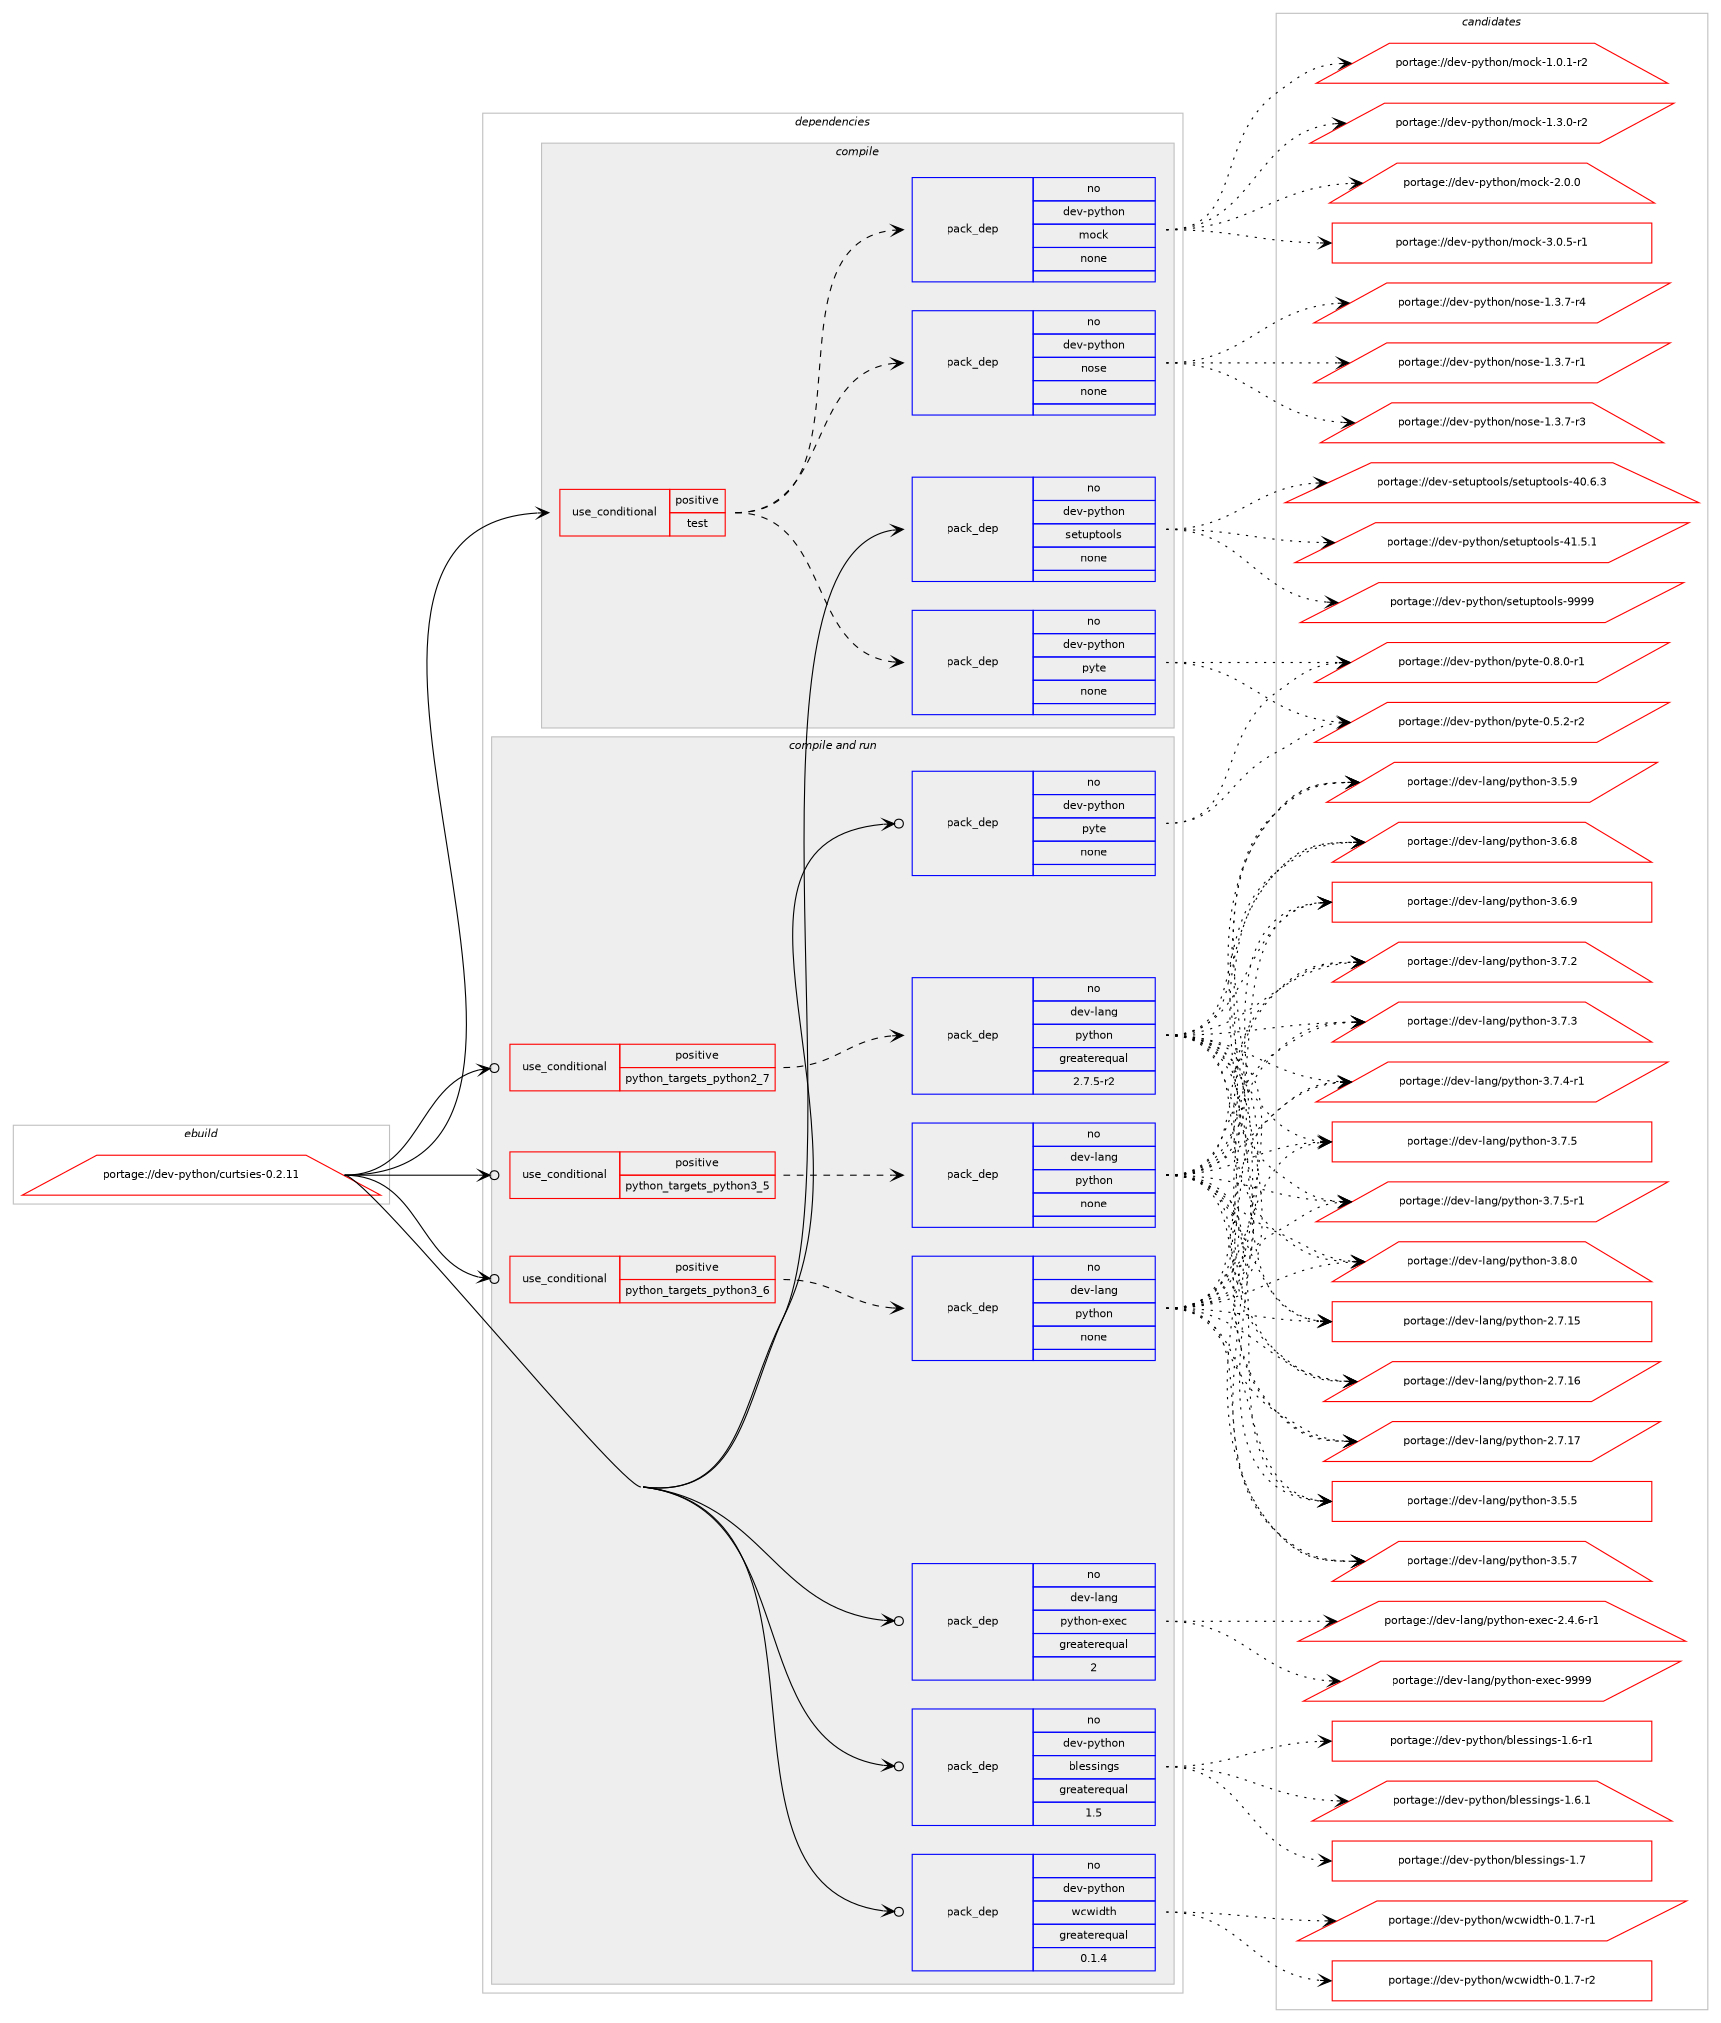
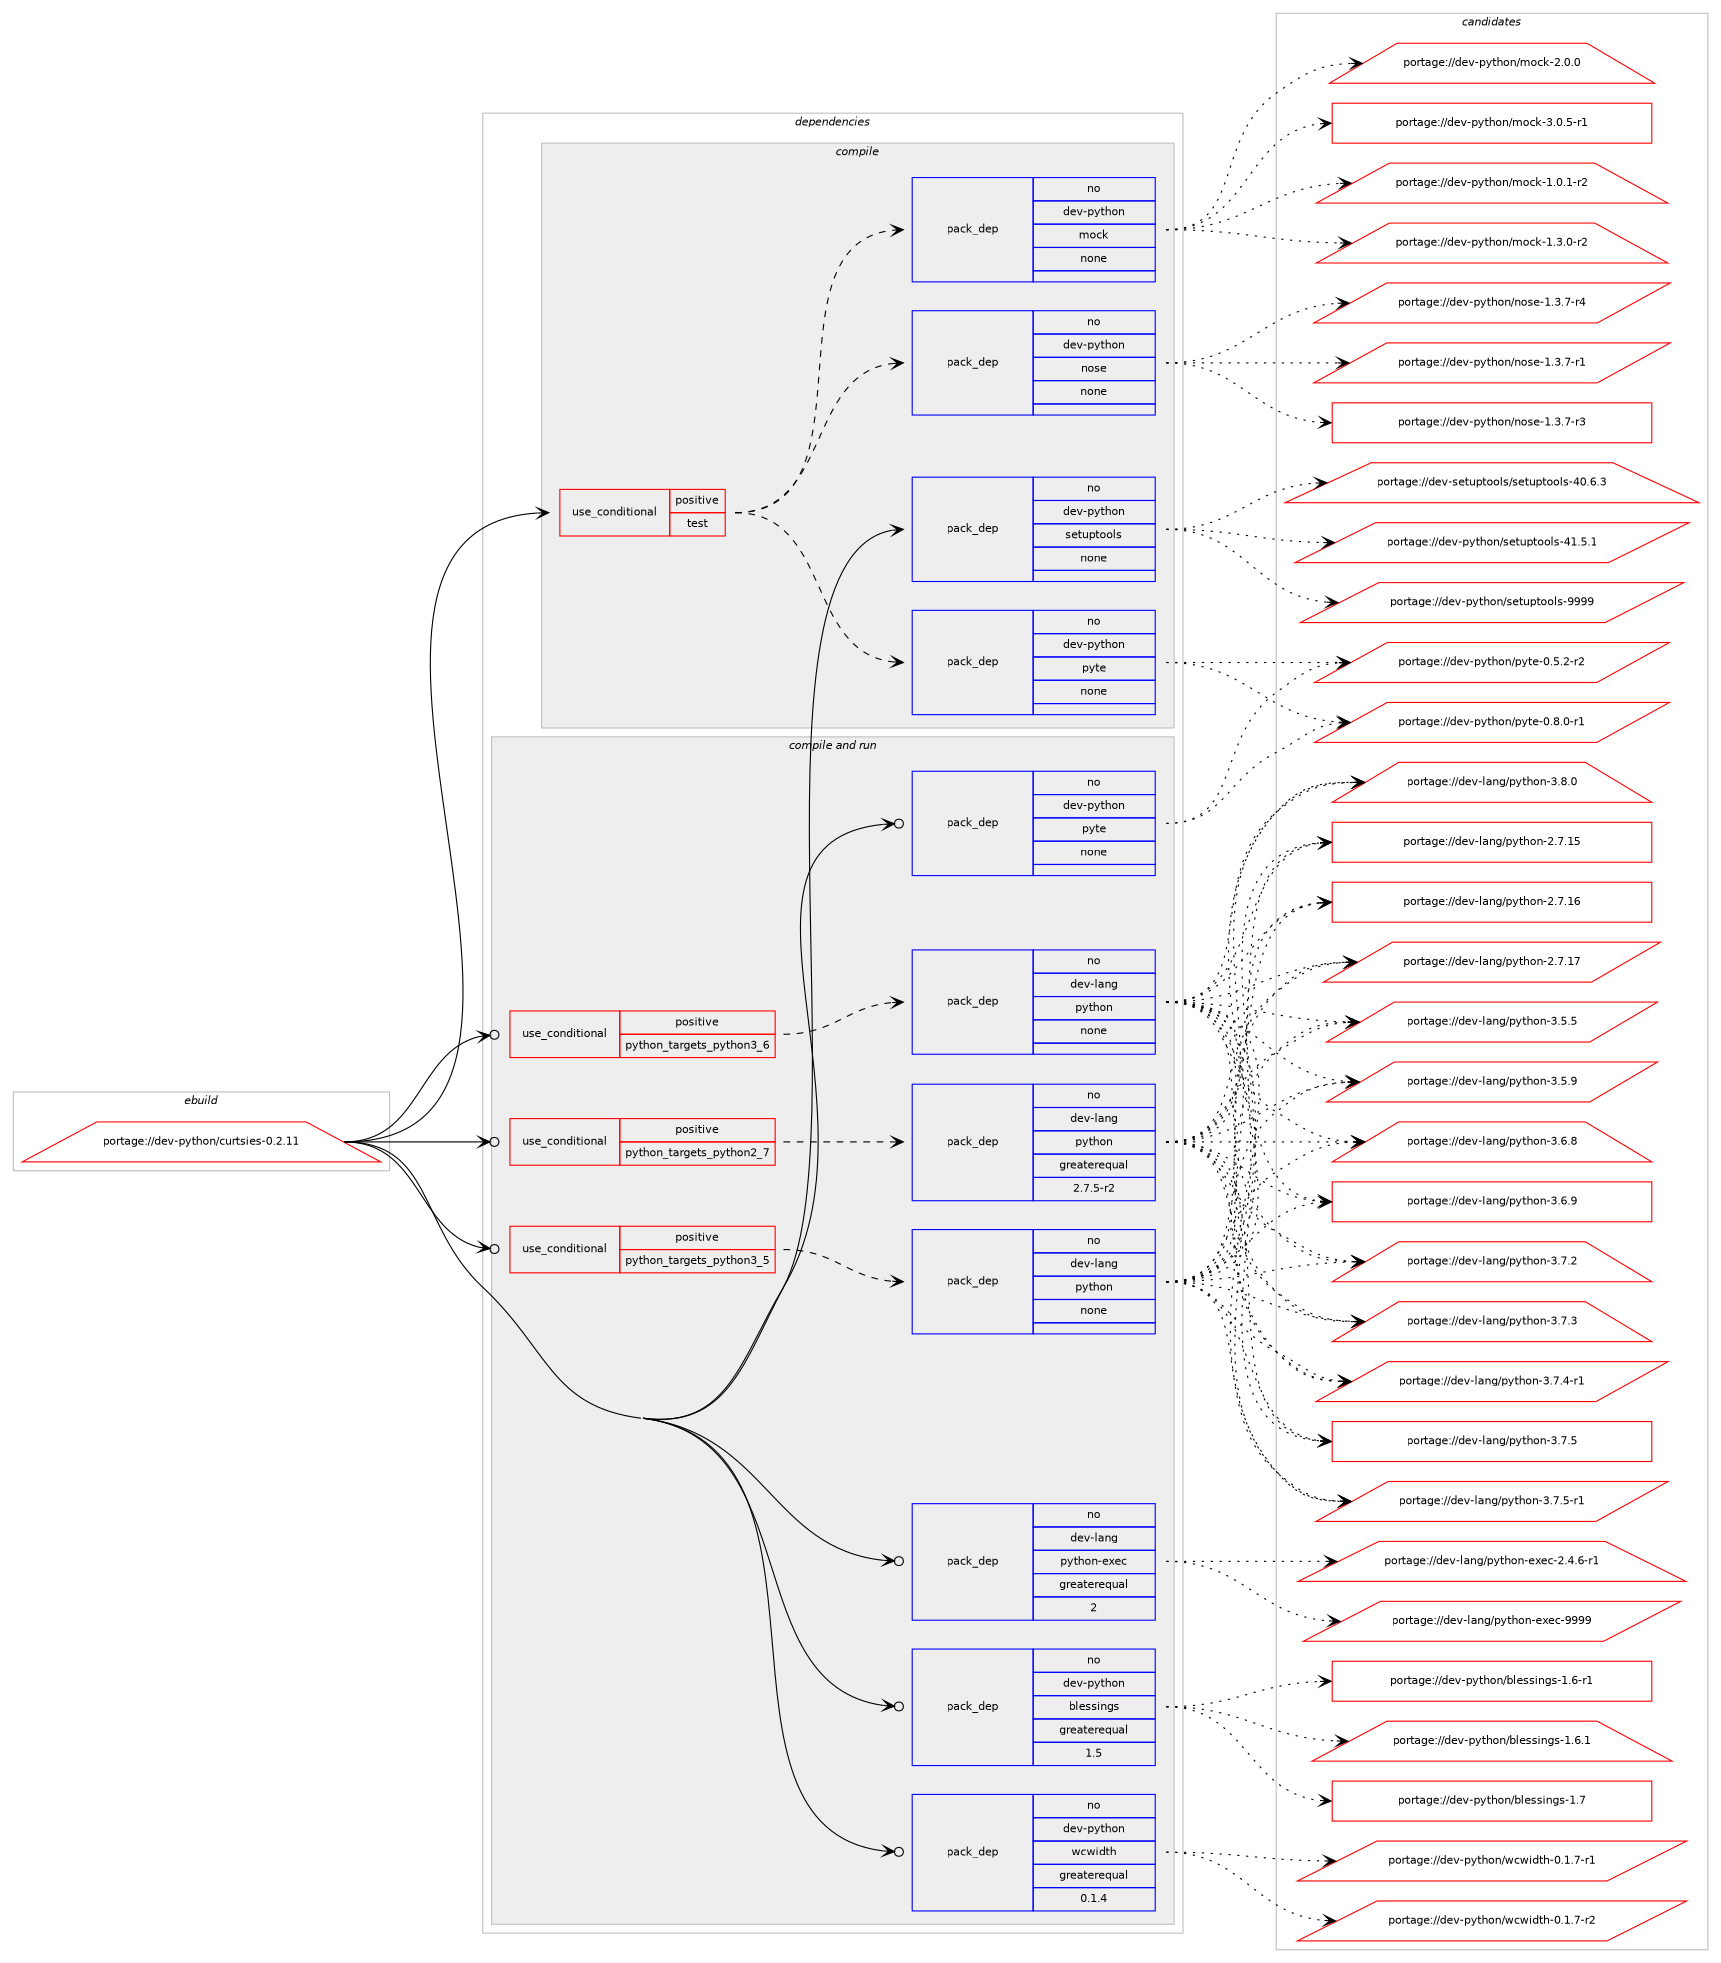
(1492, 123) -> (1492, 243)
(1492, 423) -> (1492, 423)
(1492, 1382) -> (1492, 902)
(1492, 1501) -> (1492, 1022)
(1492, 1561) -> none
(1492, 1981) -> (1492, 1921)
